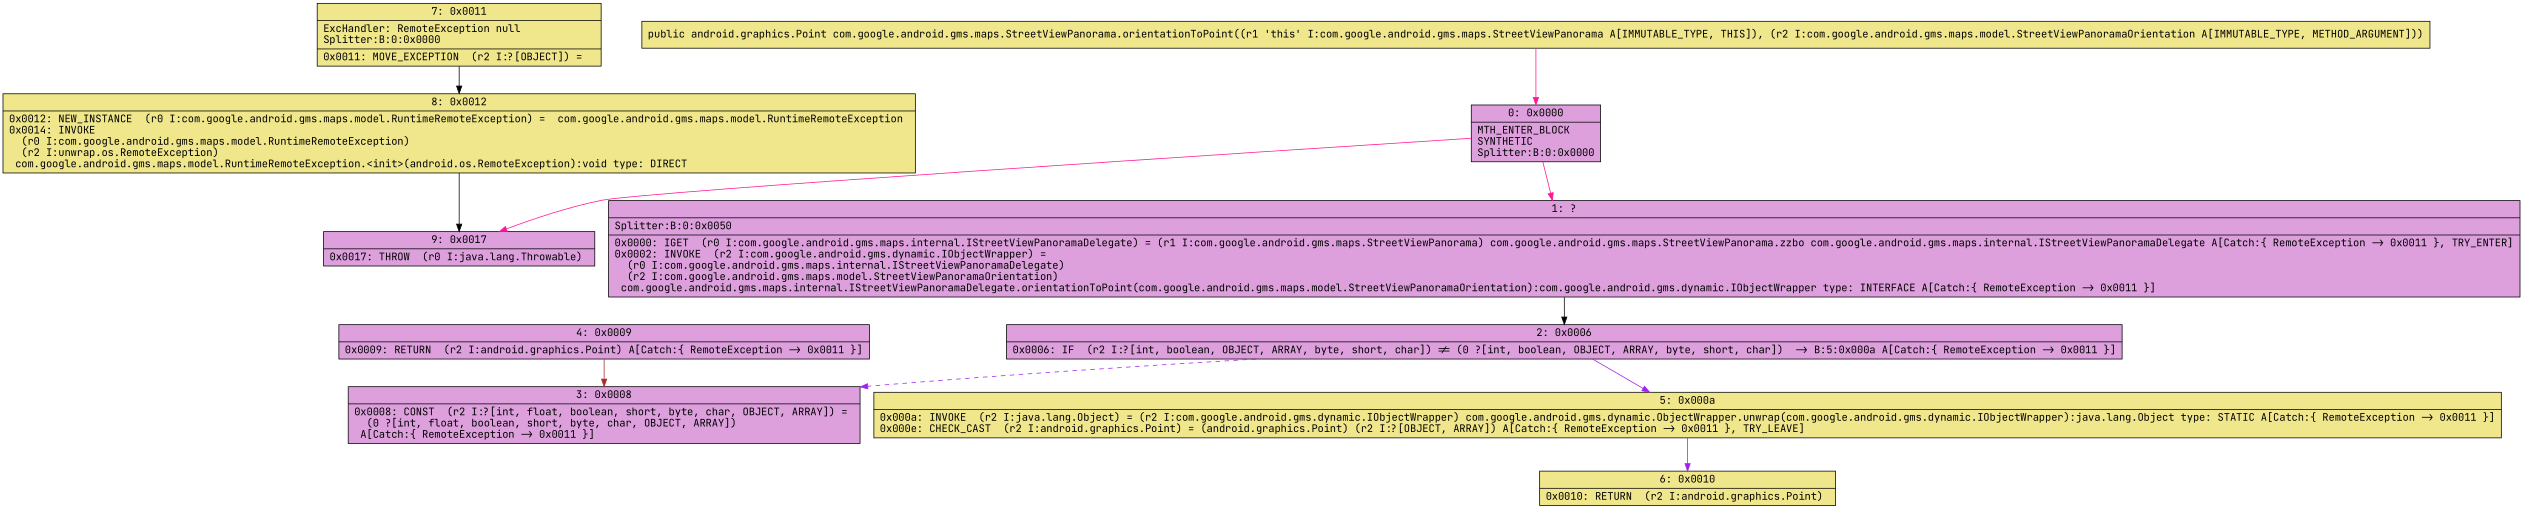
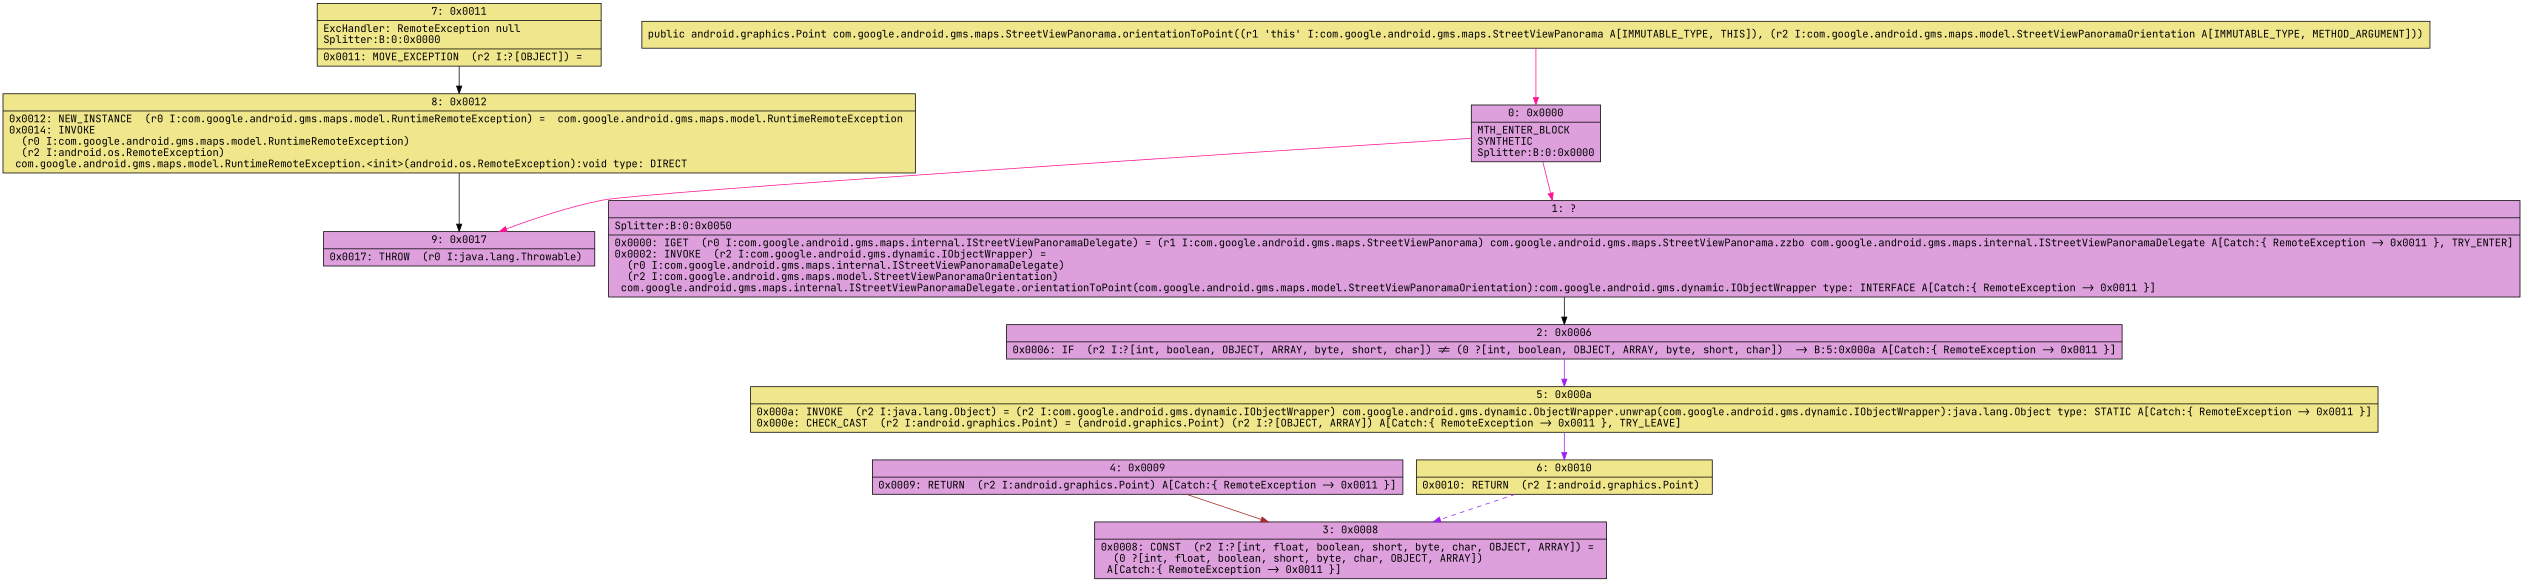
(114, 153) -> (117, 153)
(1062, 372) -> (1478, 507)
